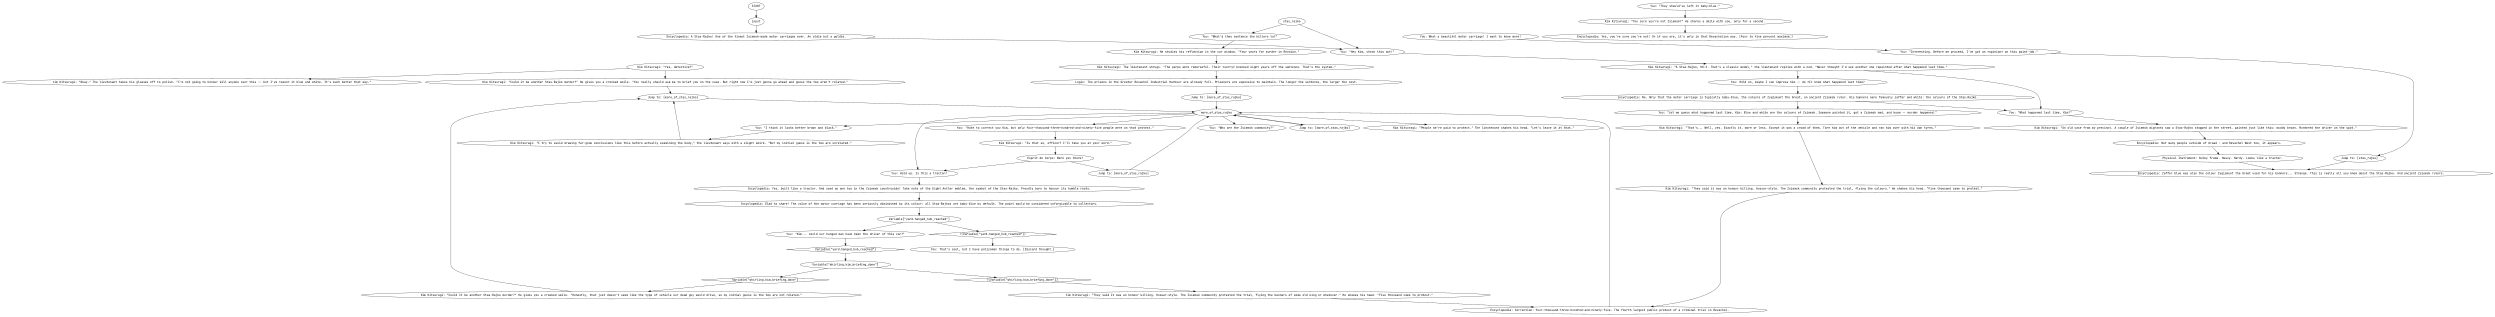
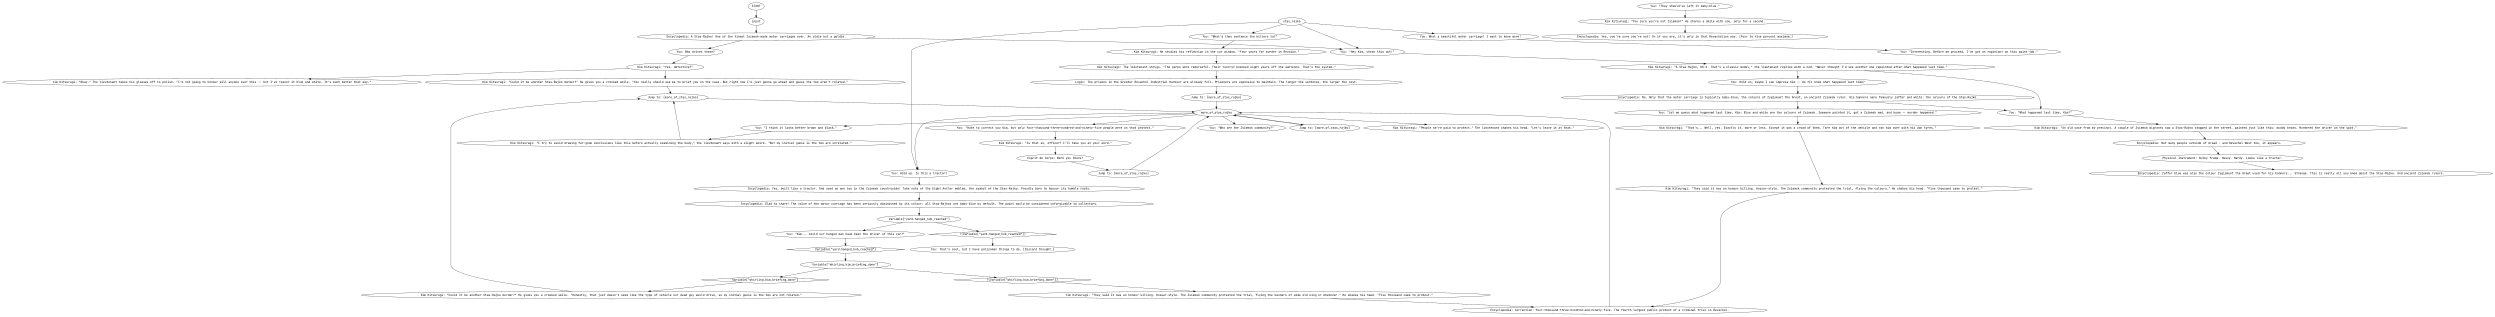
none -> (1368, 28)
none -> (696, 52)
(2360, 158) -> none
(988, 166) -> (1035, 33)
